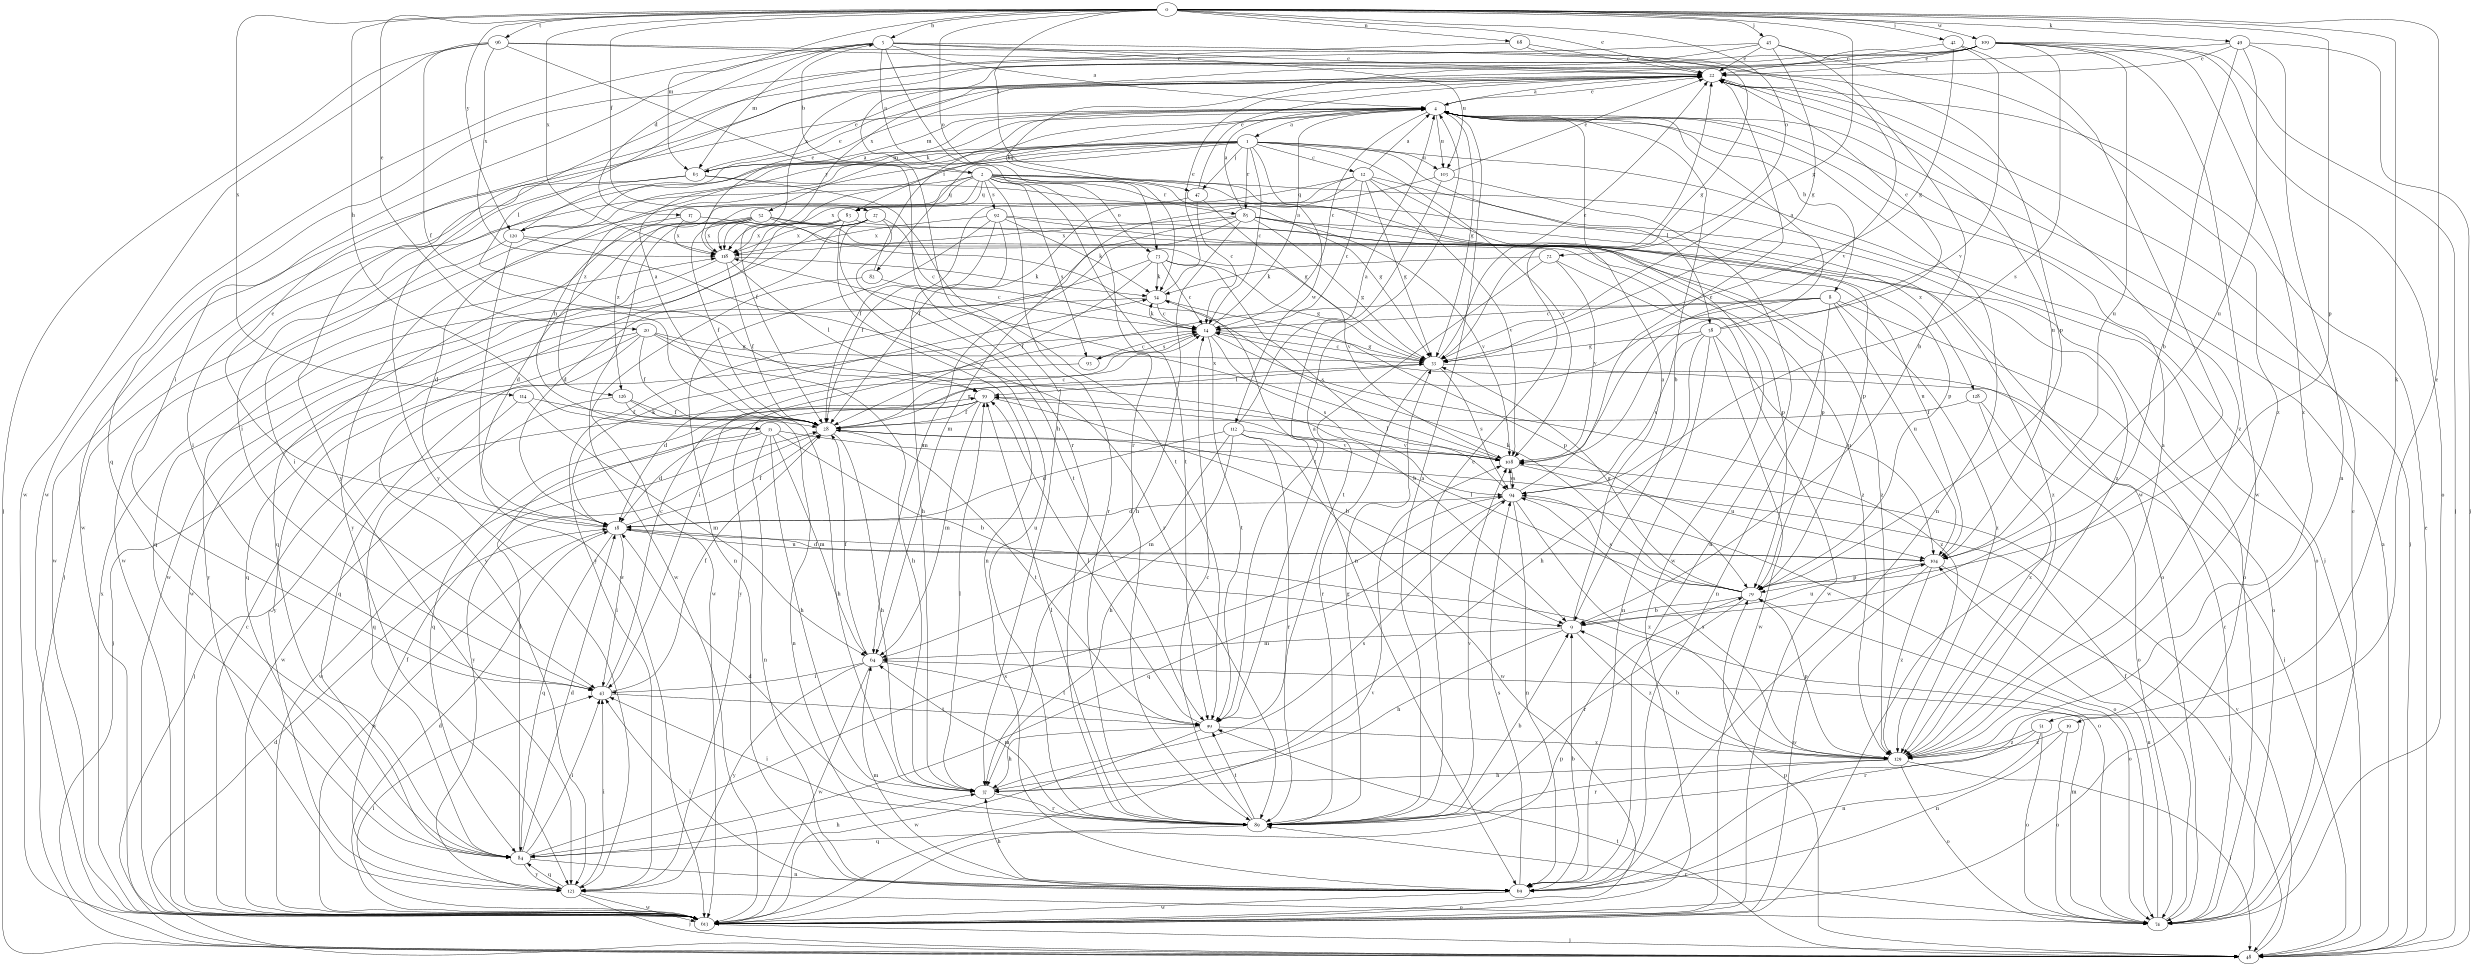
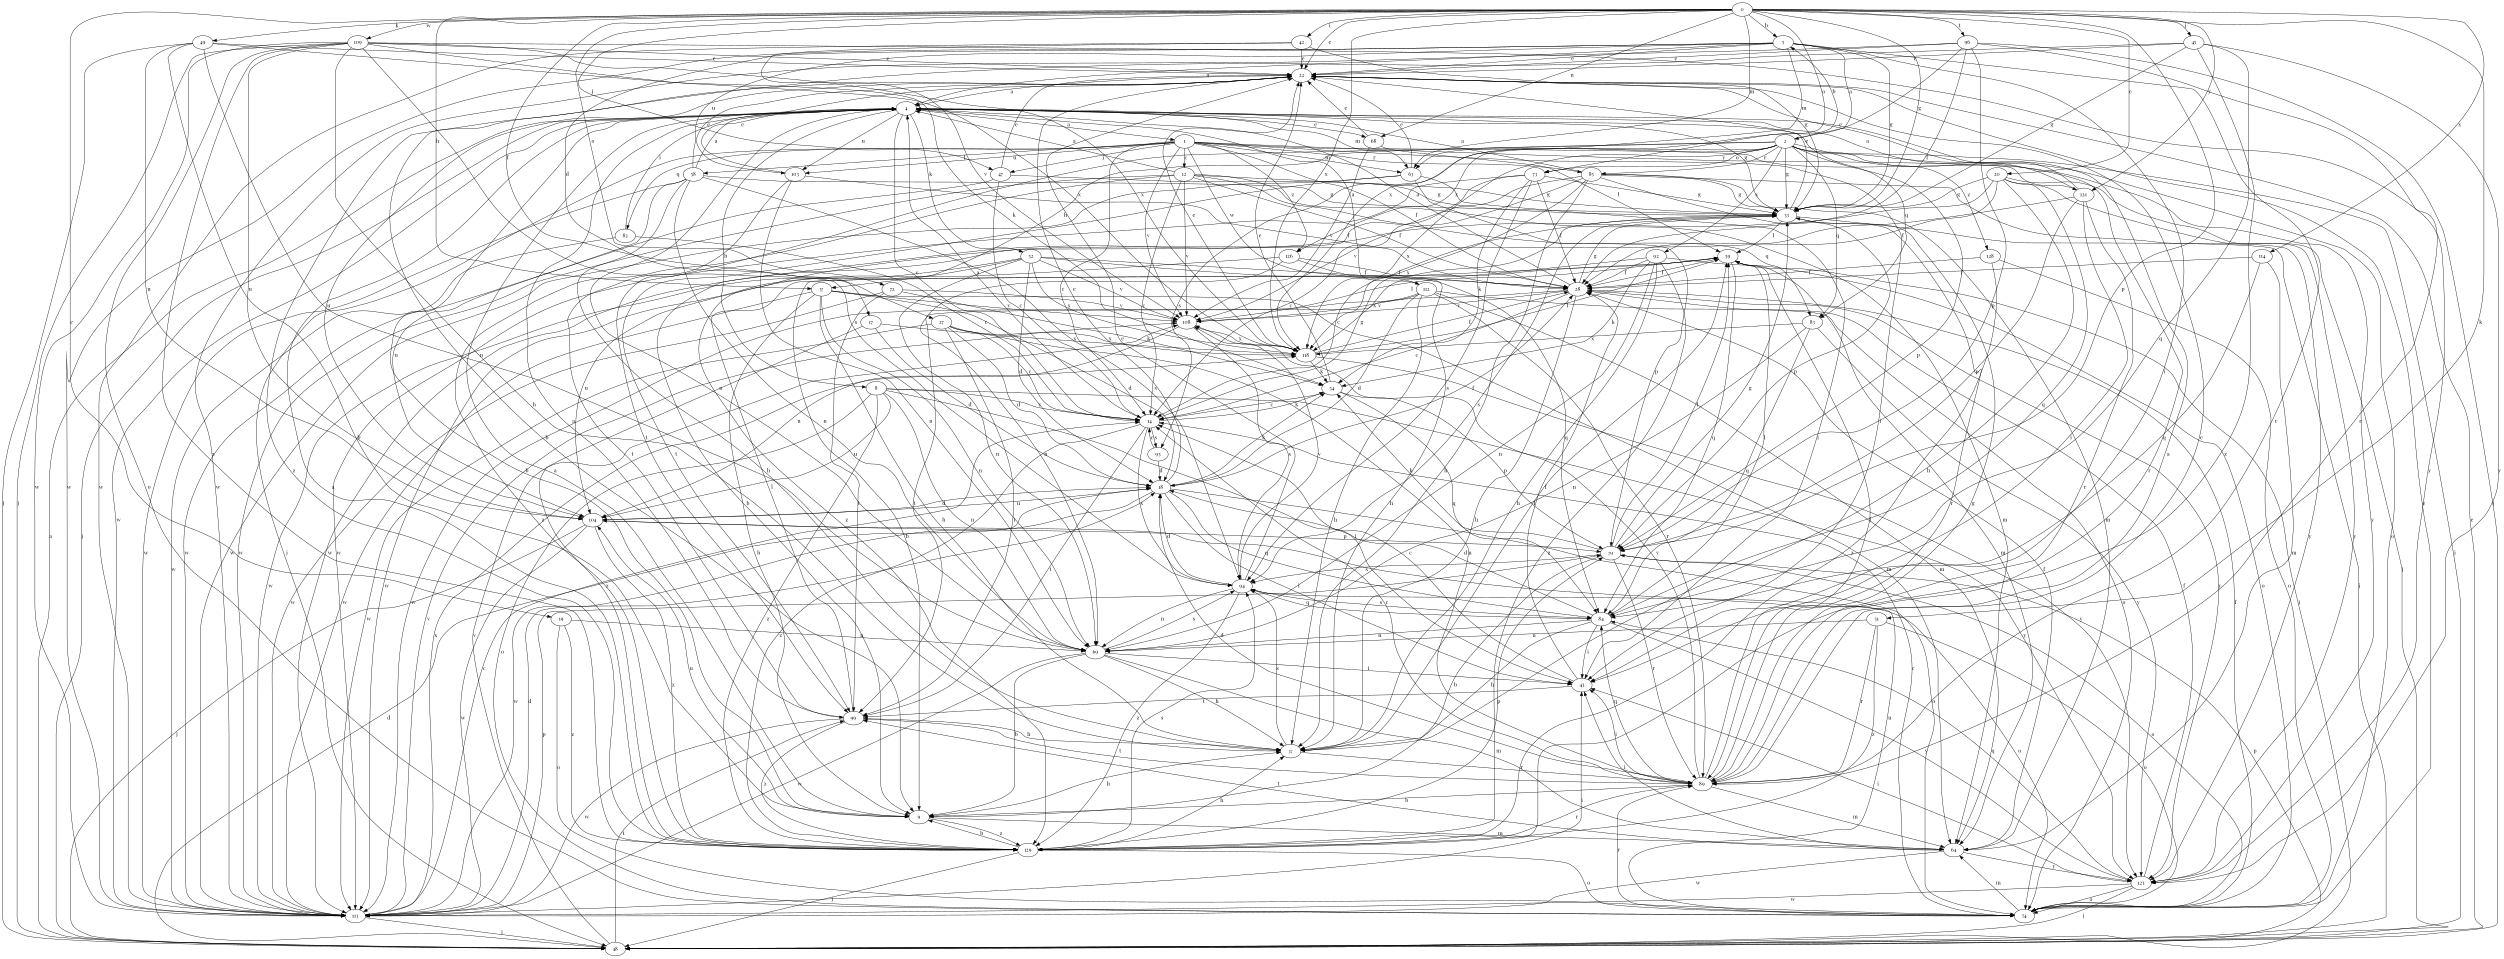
(1571, 91) -> (1140, 114)
(1813, 270) -> (1963, 429)
(704, 924) -> (355, 916)
